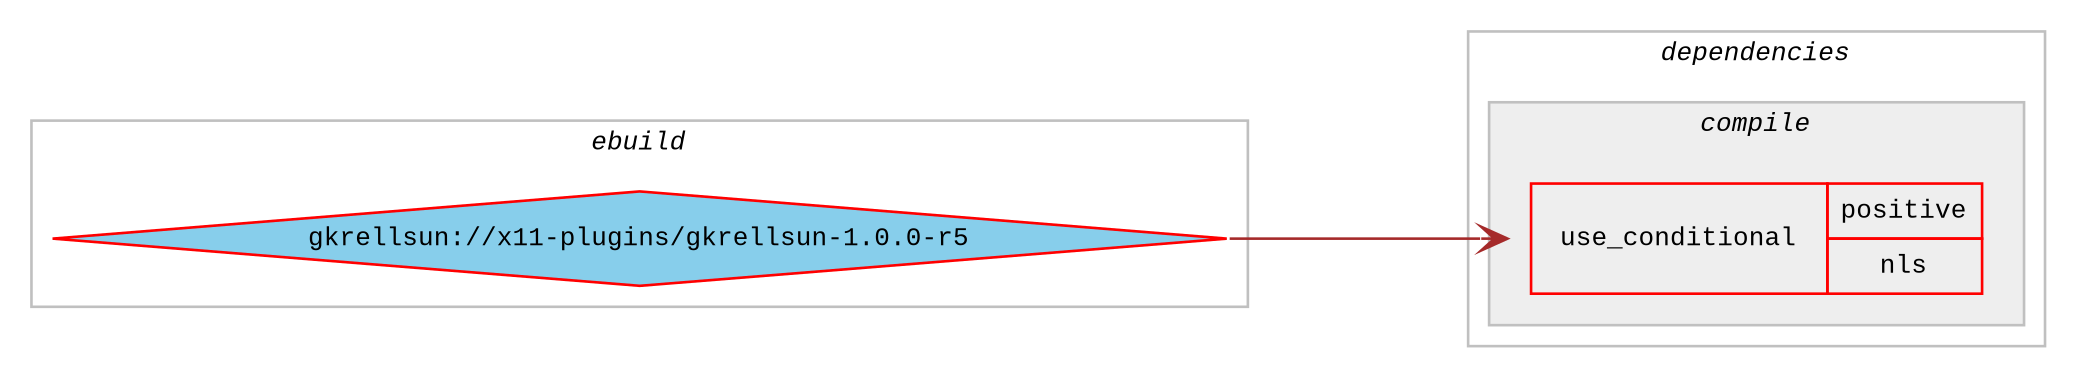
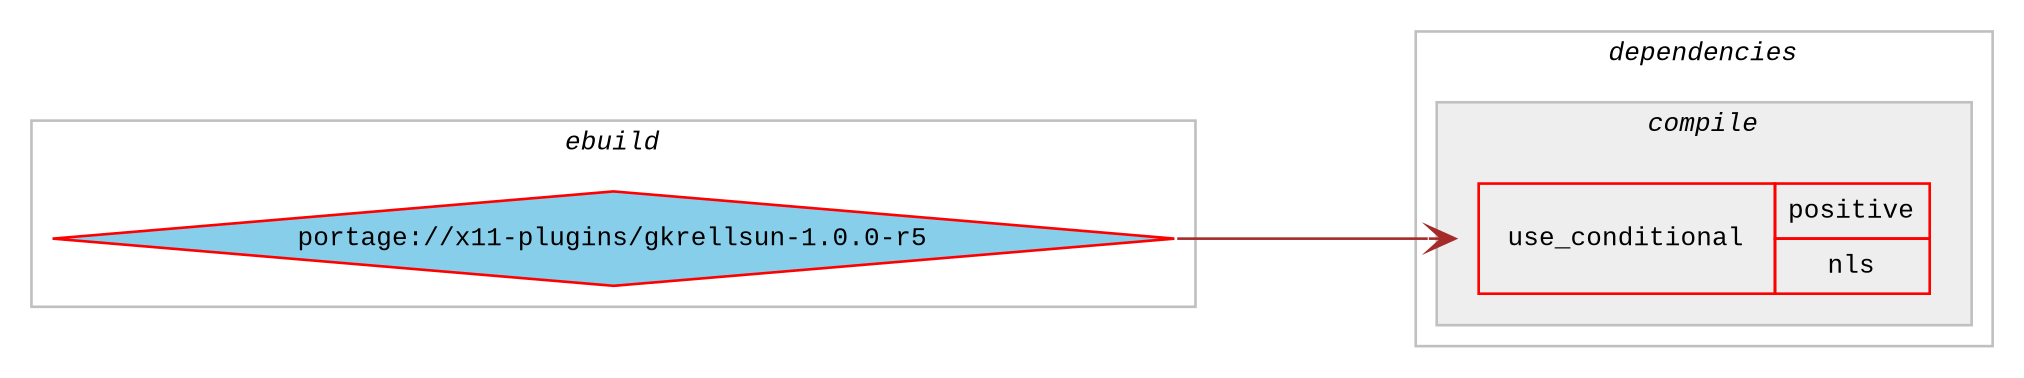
(640, 239) -> (613, 239)
